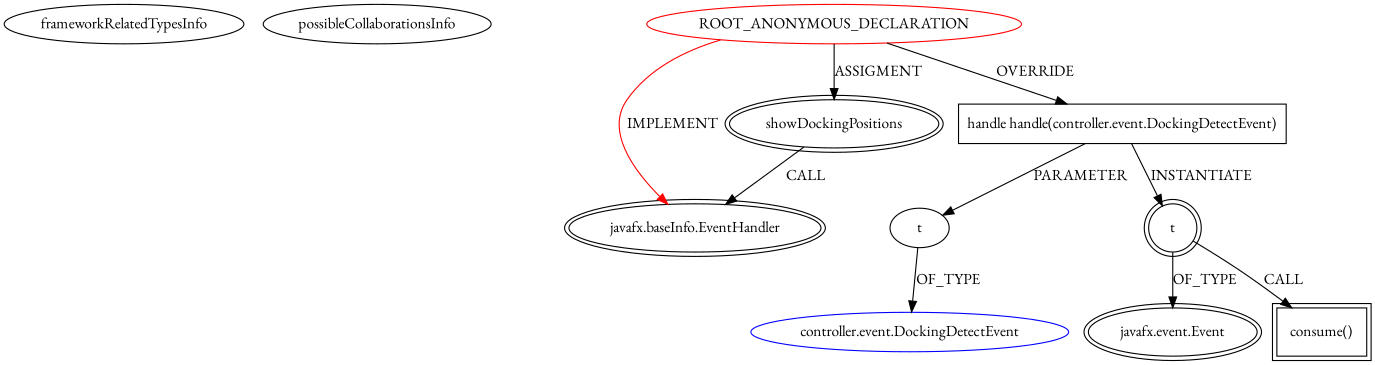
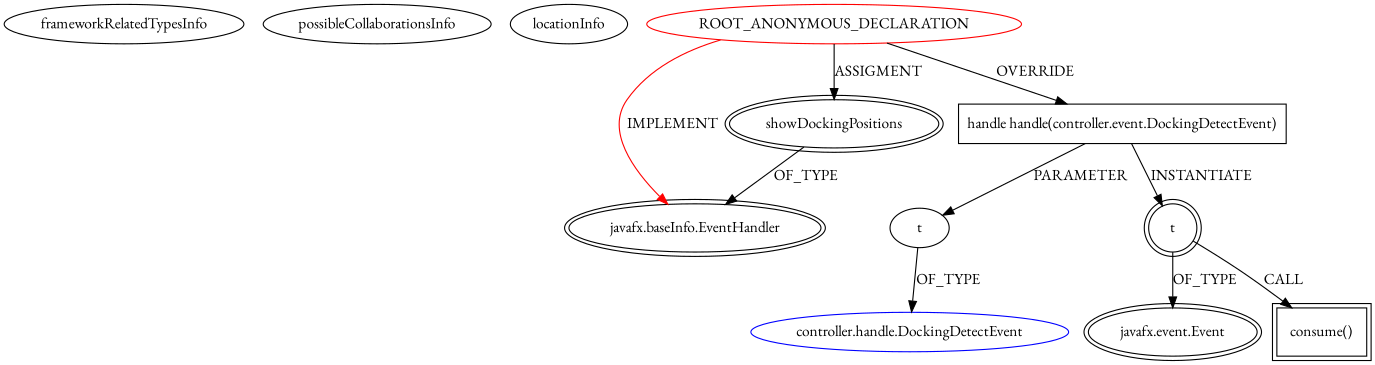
none -> (569, 24)
(806, 176) -> (806, 176)
(910, 332) -> (910, 332)
